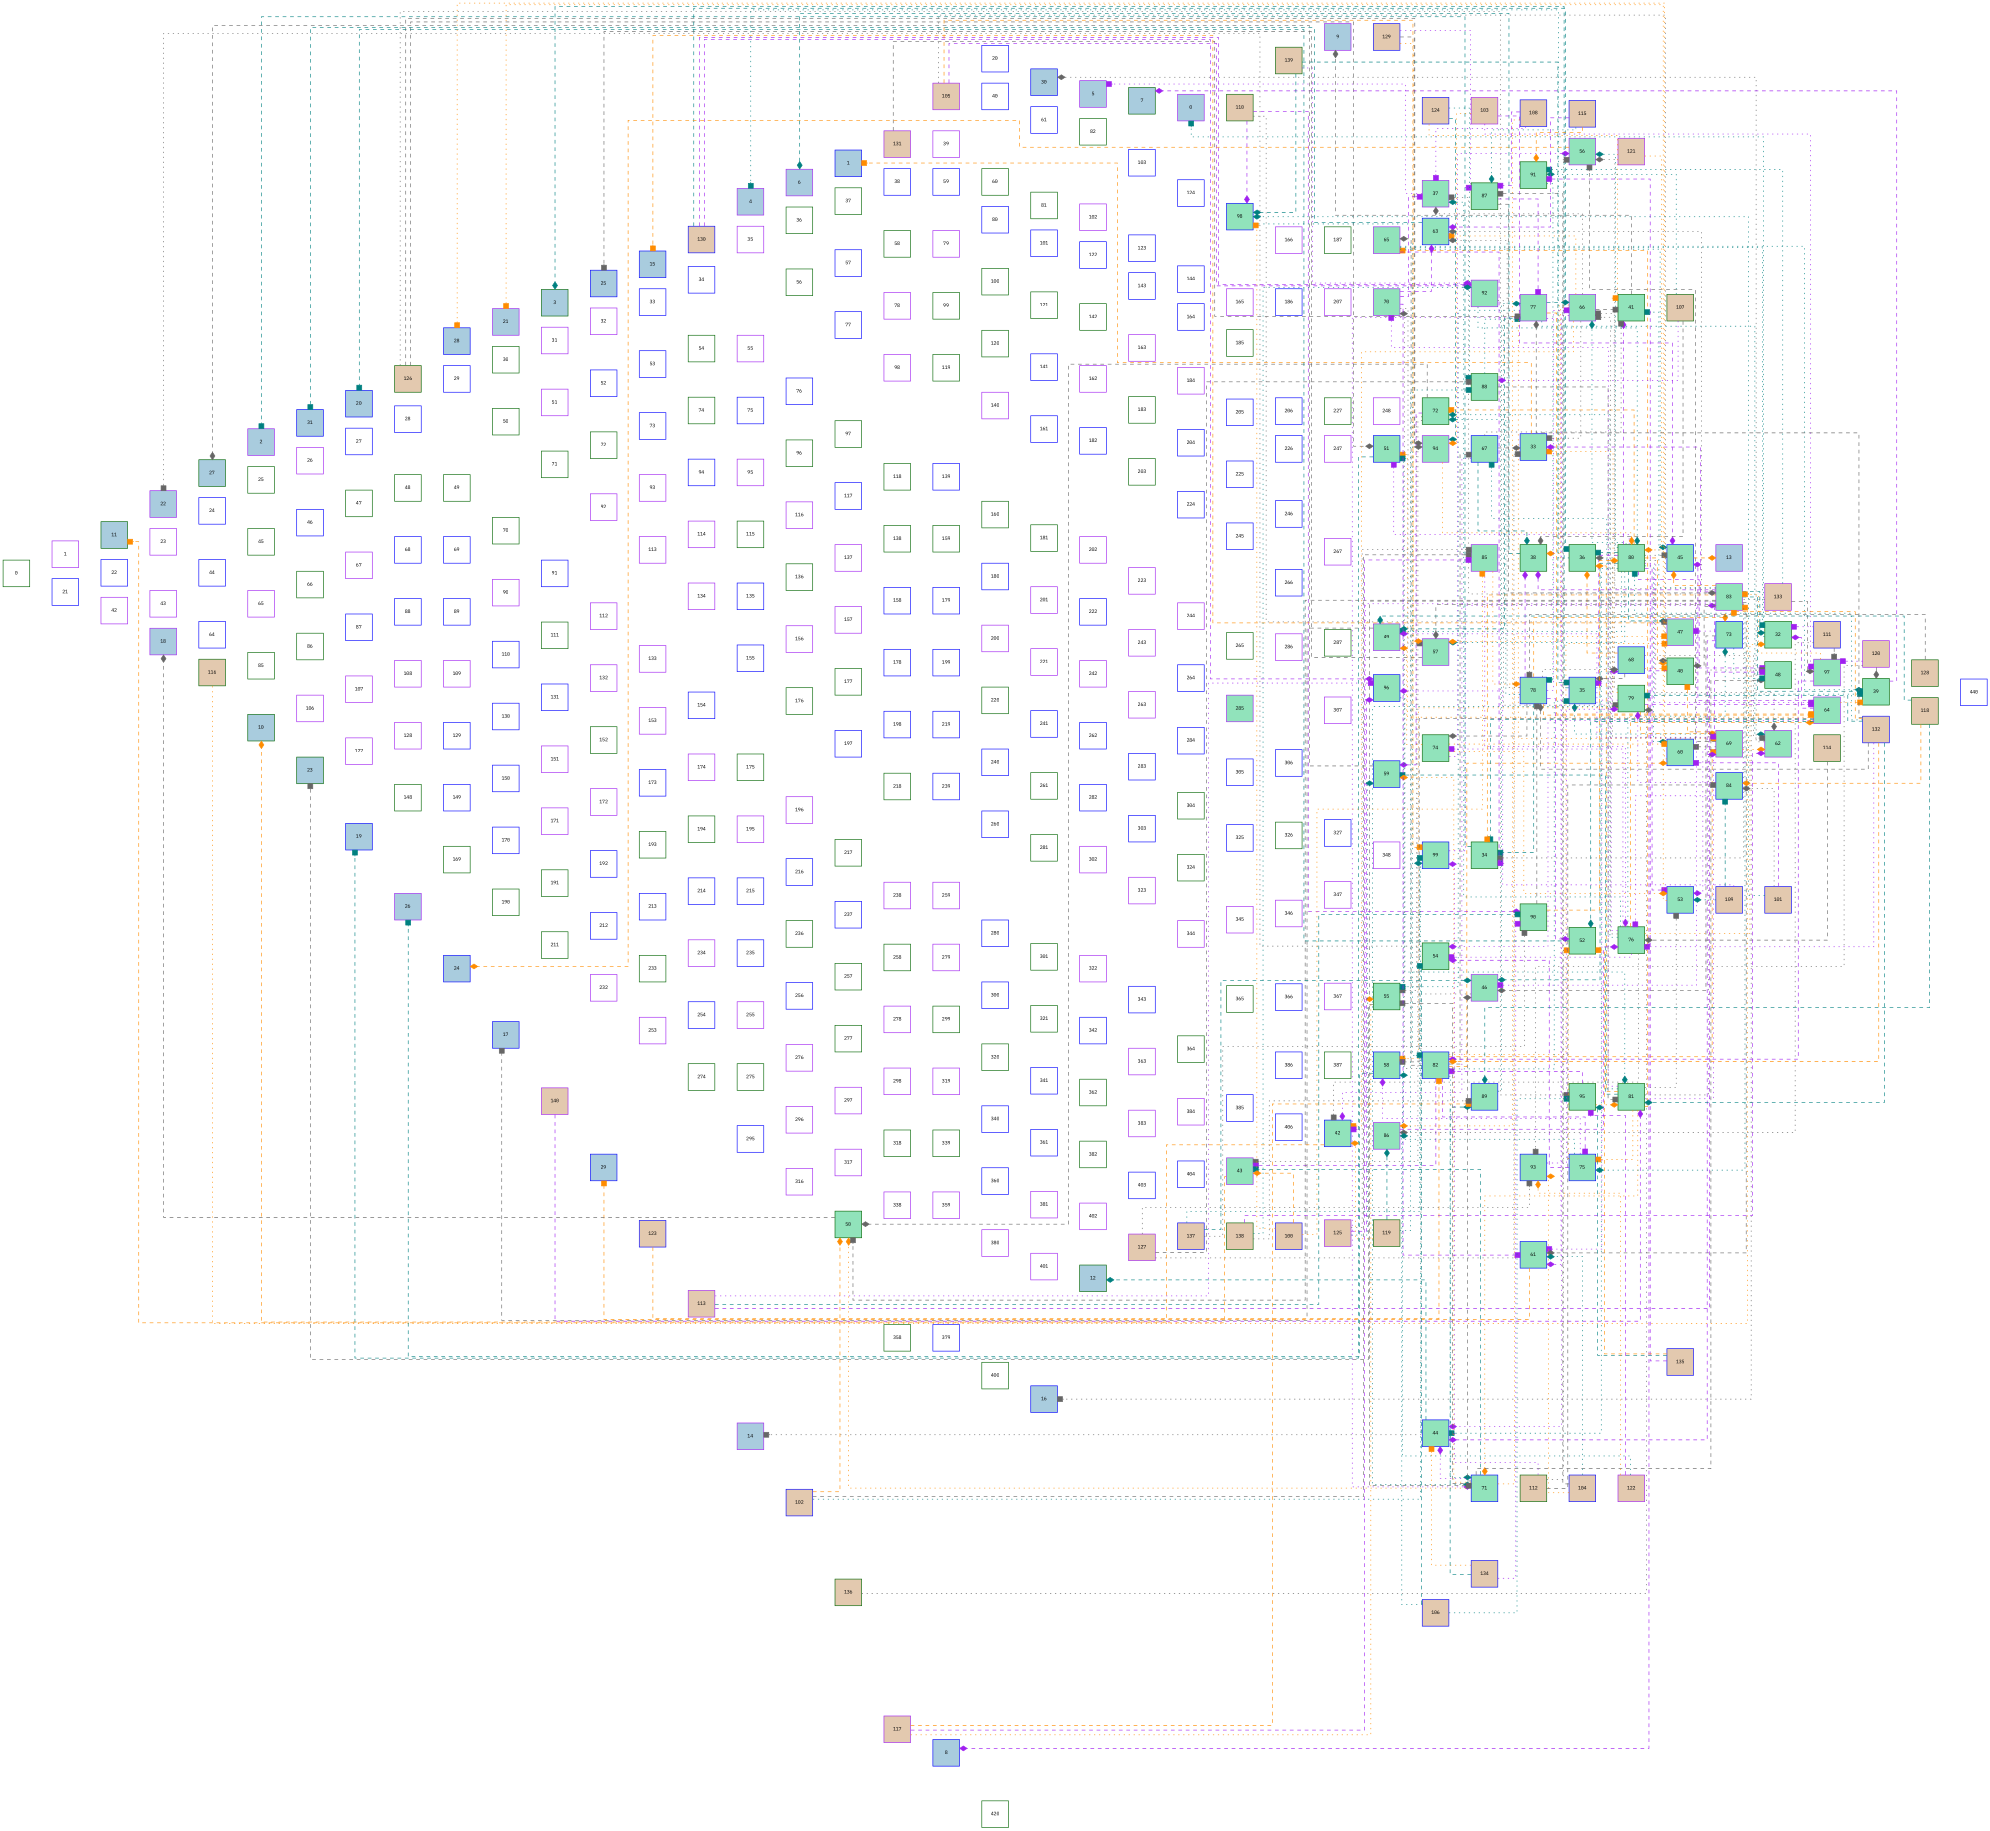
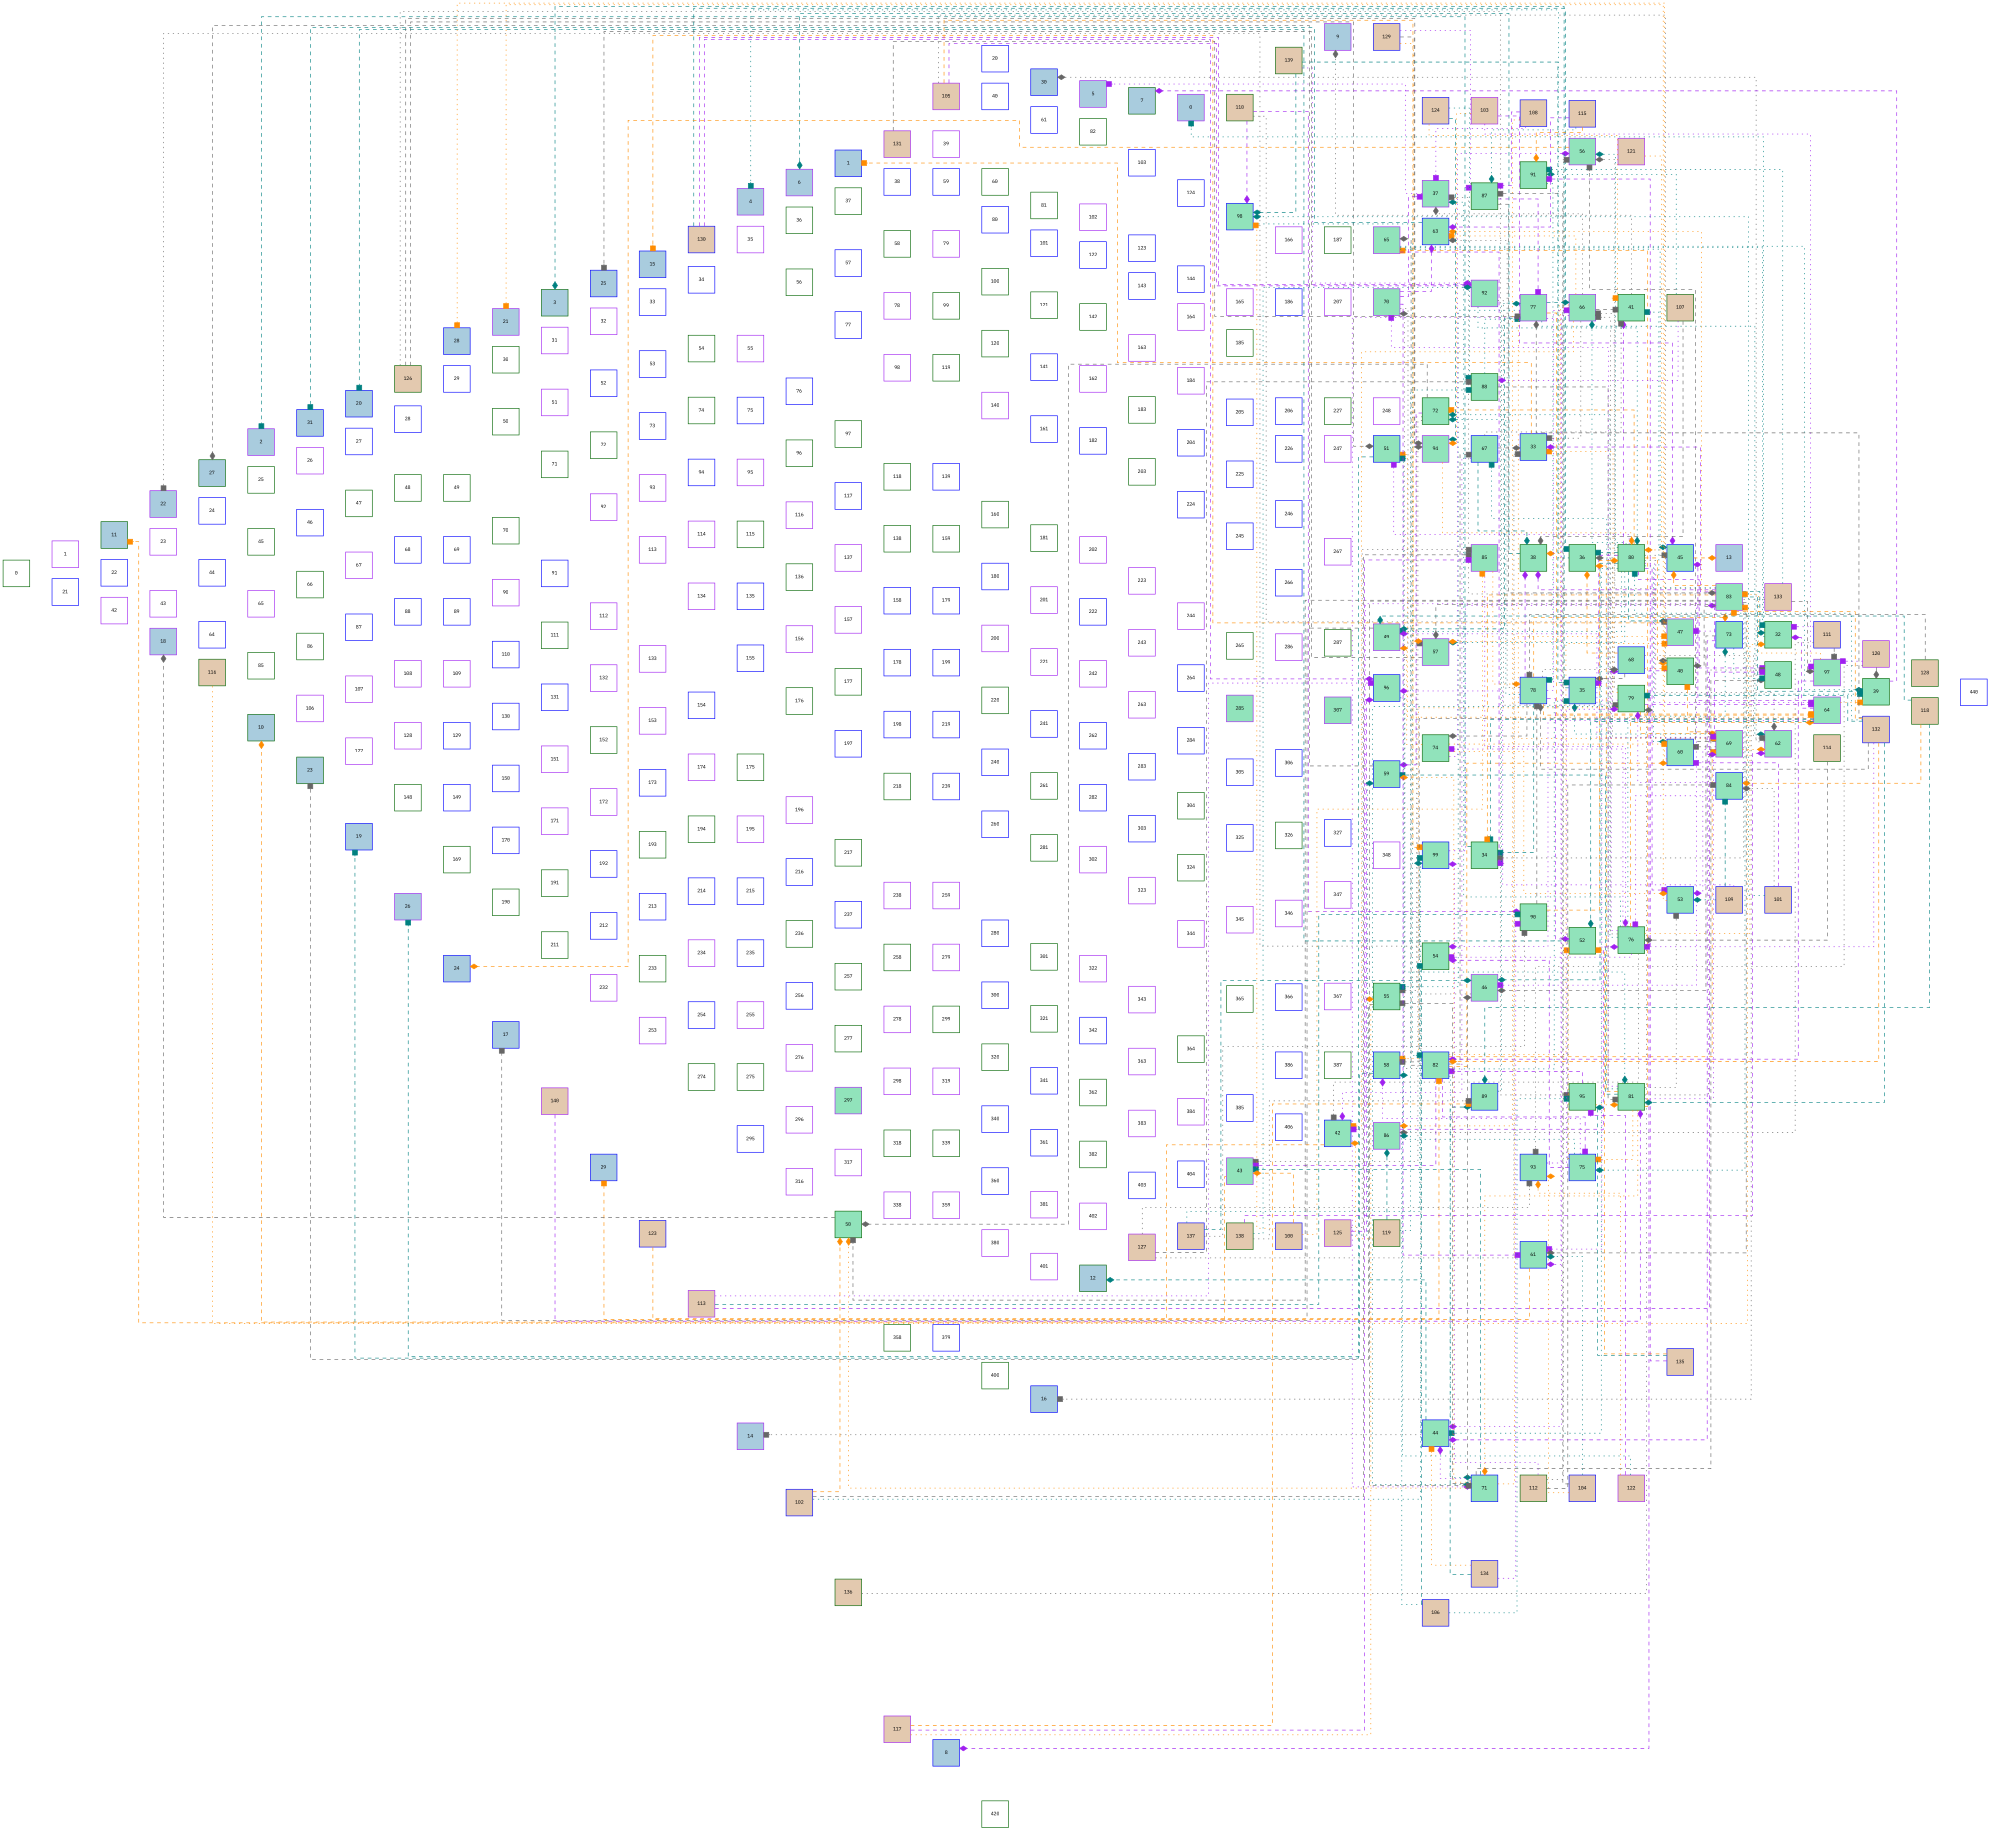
(1336, 204) -> (1336, 204)
(1702, 296) -> (1702, 296)
(1191, 317) -> (1191, 317)
(1338, 710) -> (1338, 710)
(1142, 1000) -> (1142, 1000)
(848, 1101) -> (848, 1101)
